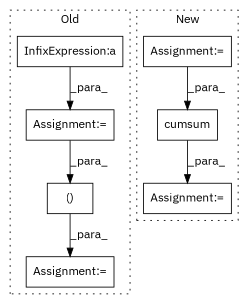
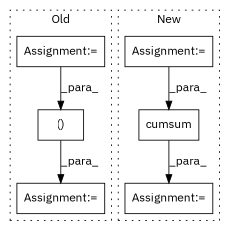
(70, 52) -> none
